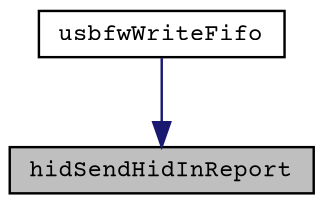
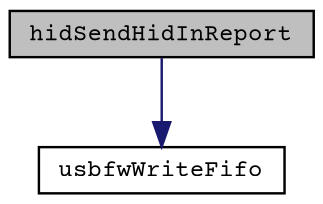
(162, 90) -> (162, 90)
